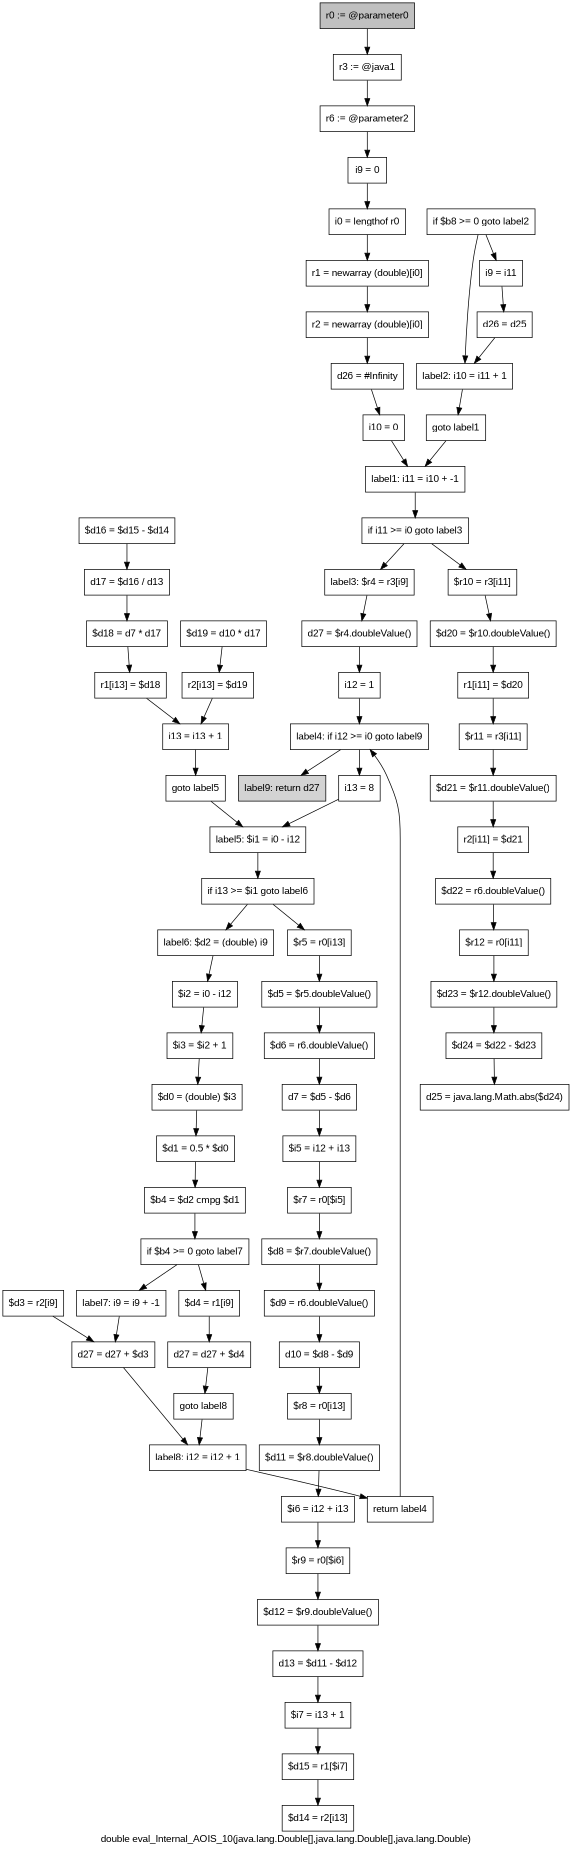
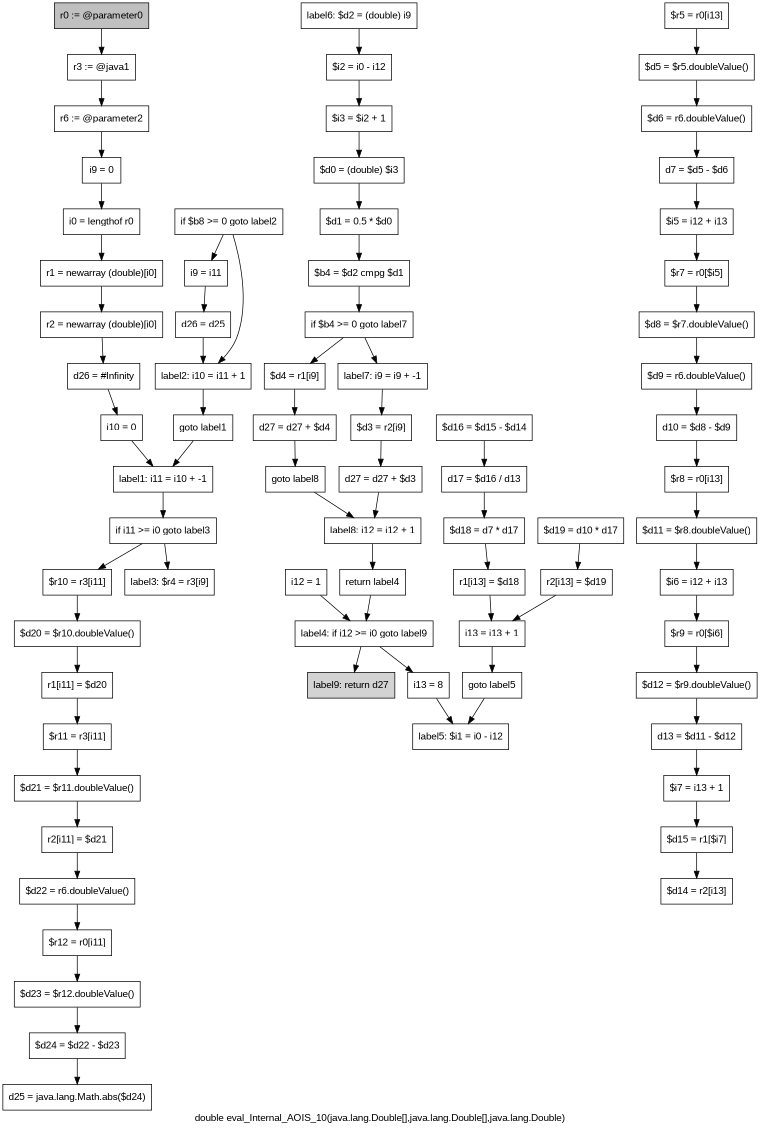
(359, 634) -> none
(258, 891) -> none
(118, 1325) -> (382, 398)
